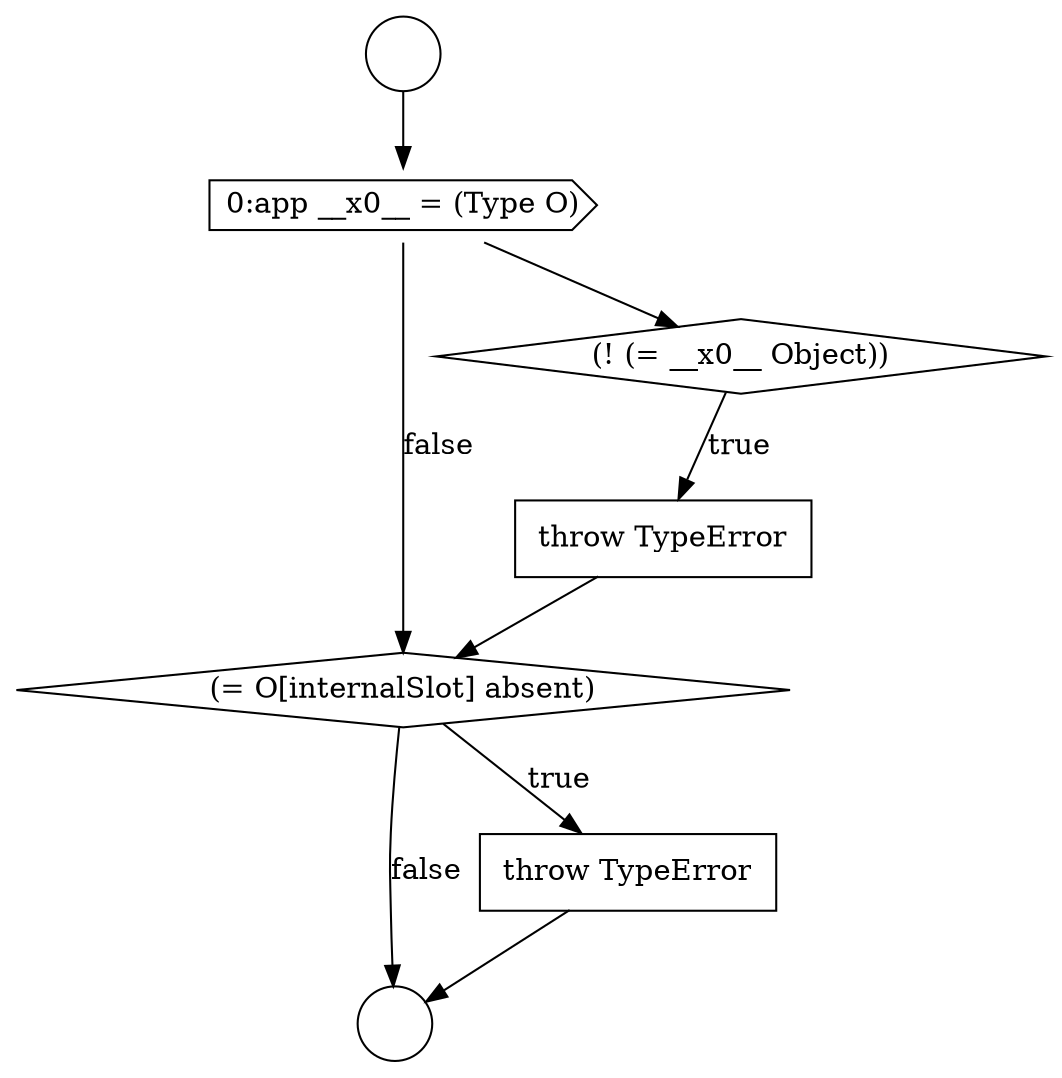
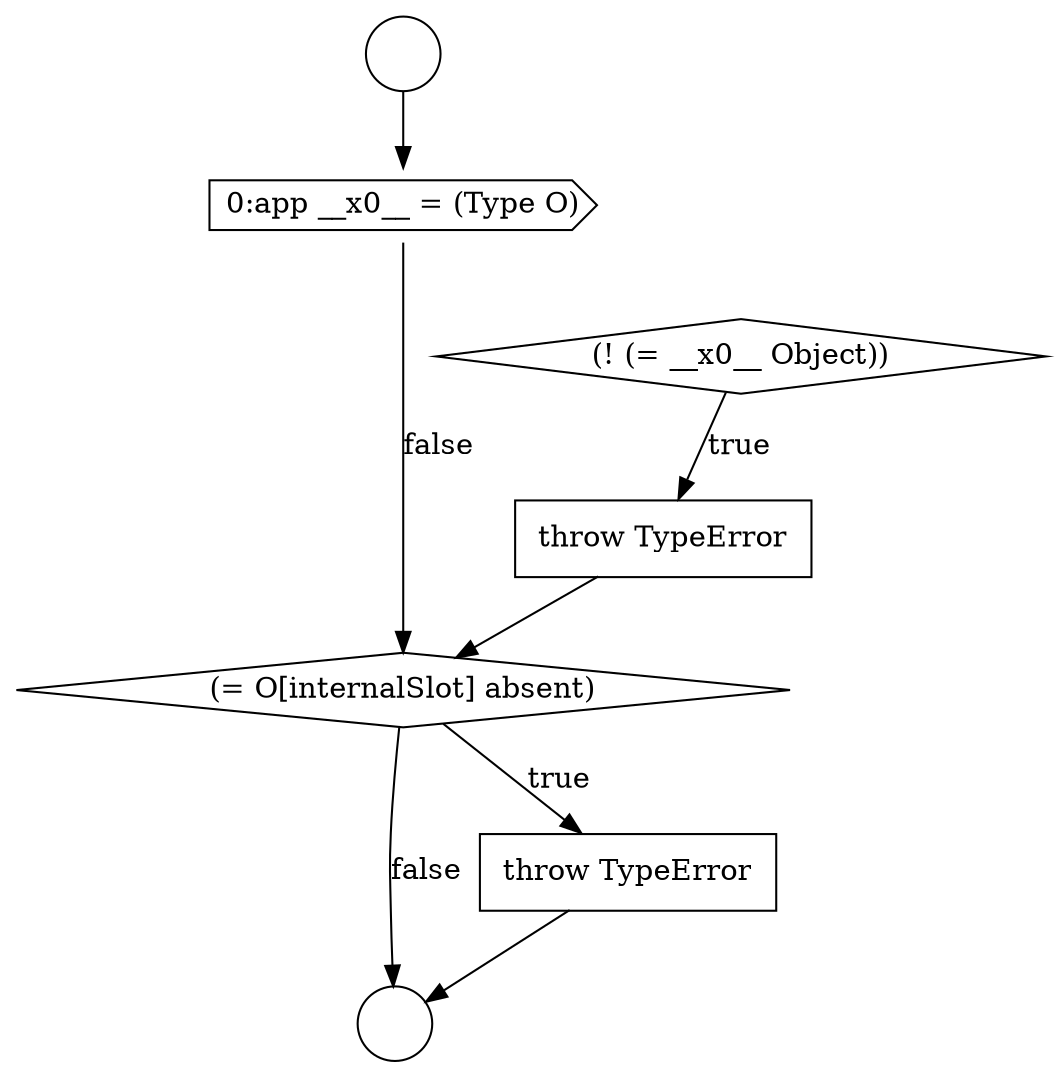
(571, 280) -> none
